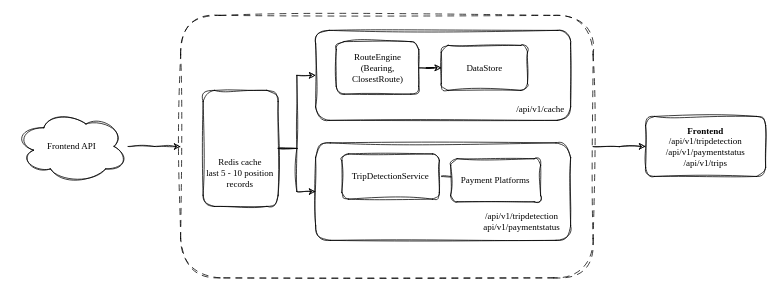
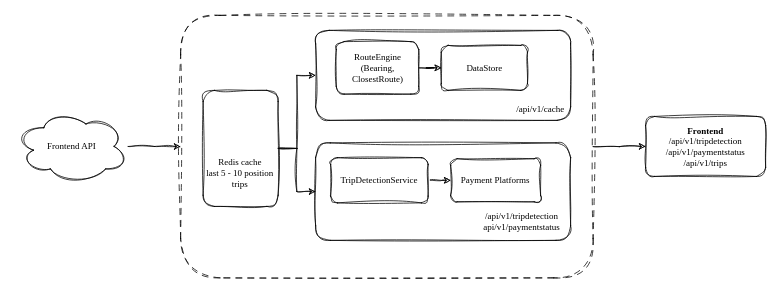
(240, 173) -> (240, 173)
(390, 177) -> (379, 180)
